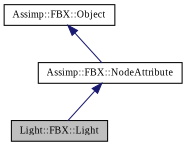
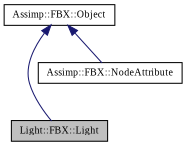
(81, 106) -> (29, 78)
